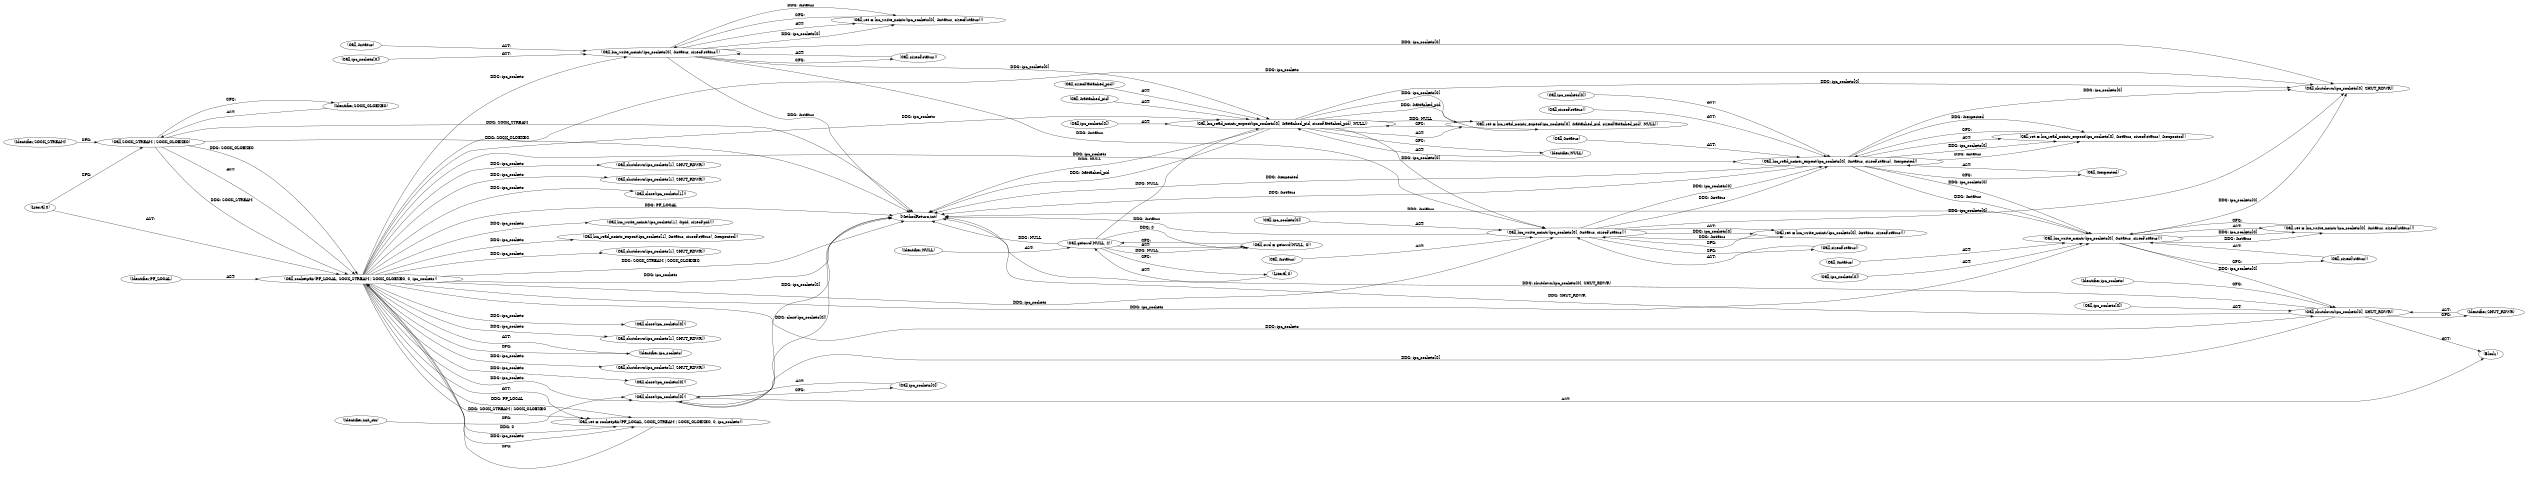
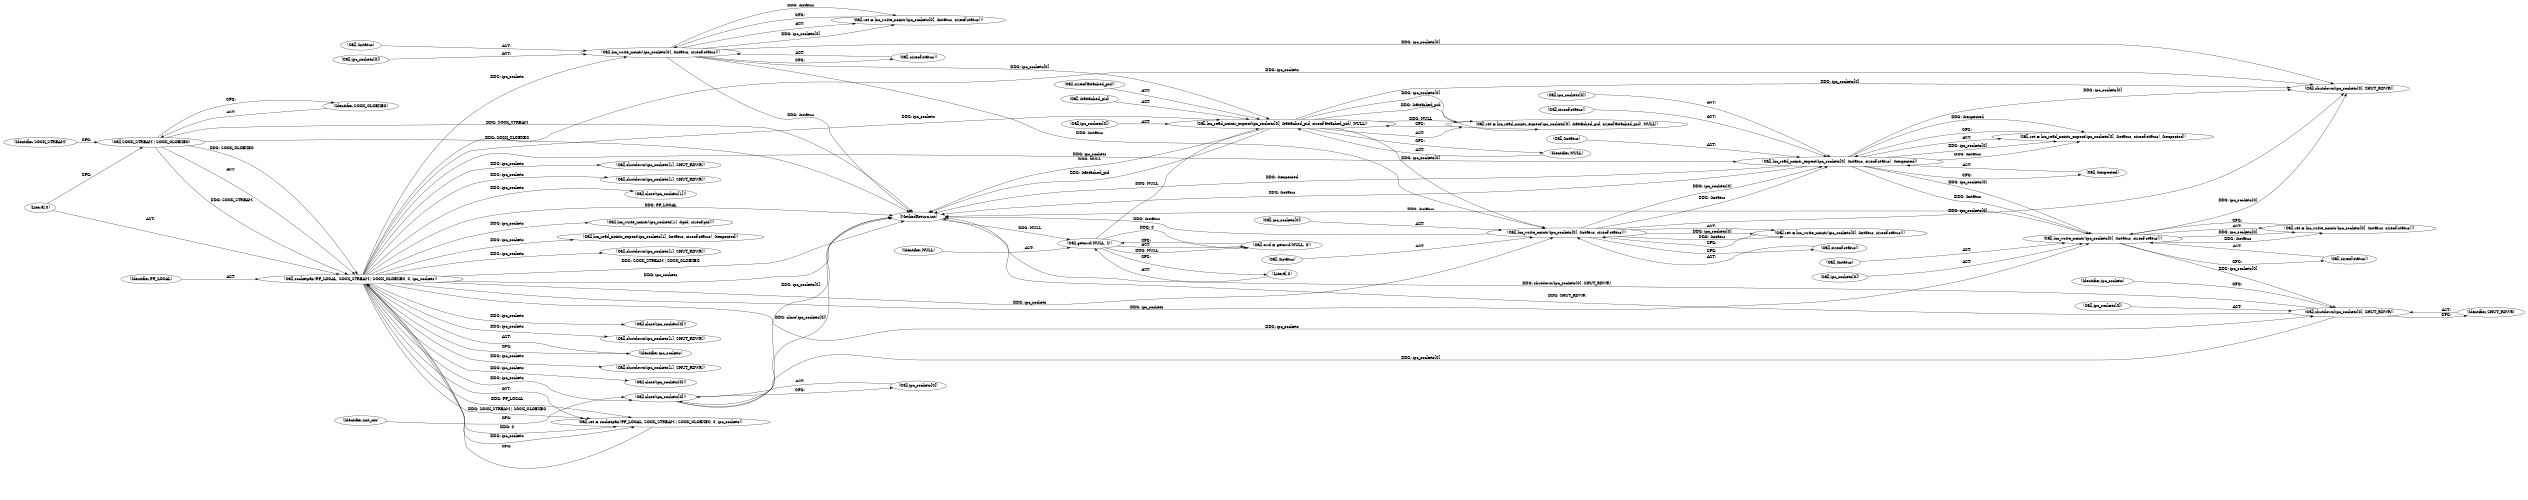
(992, 237) -> (1004, 229)
(2491, 354) -> none
